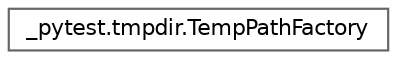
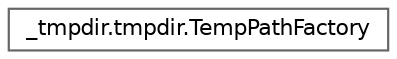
(198, 30) -> (198, 30)
